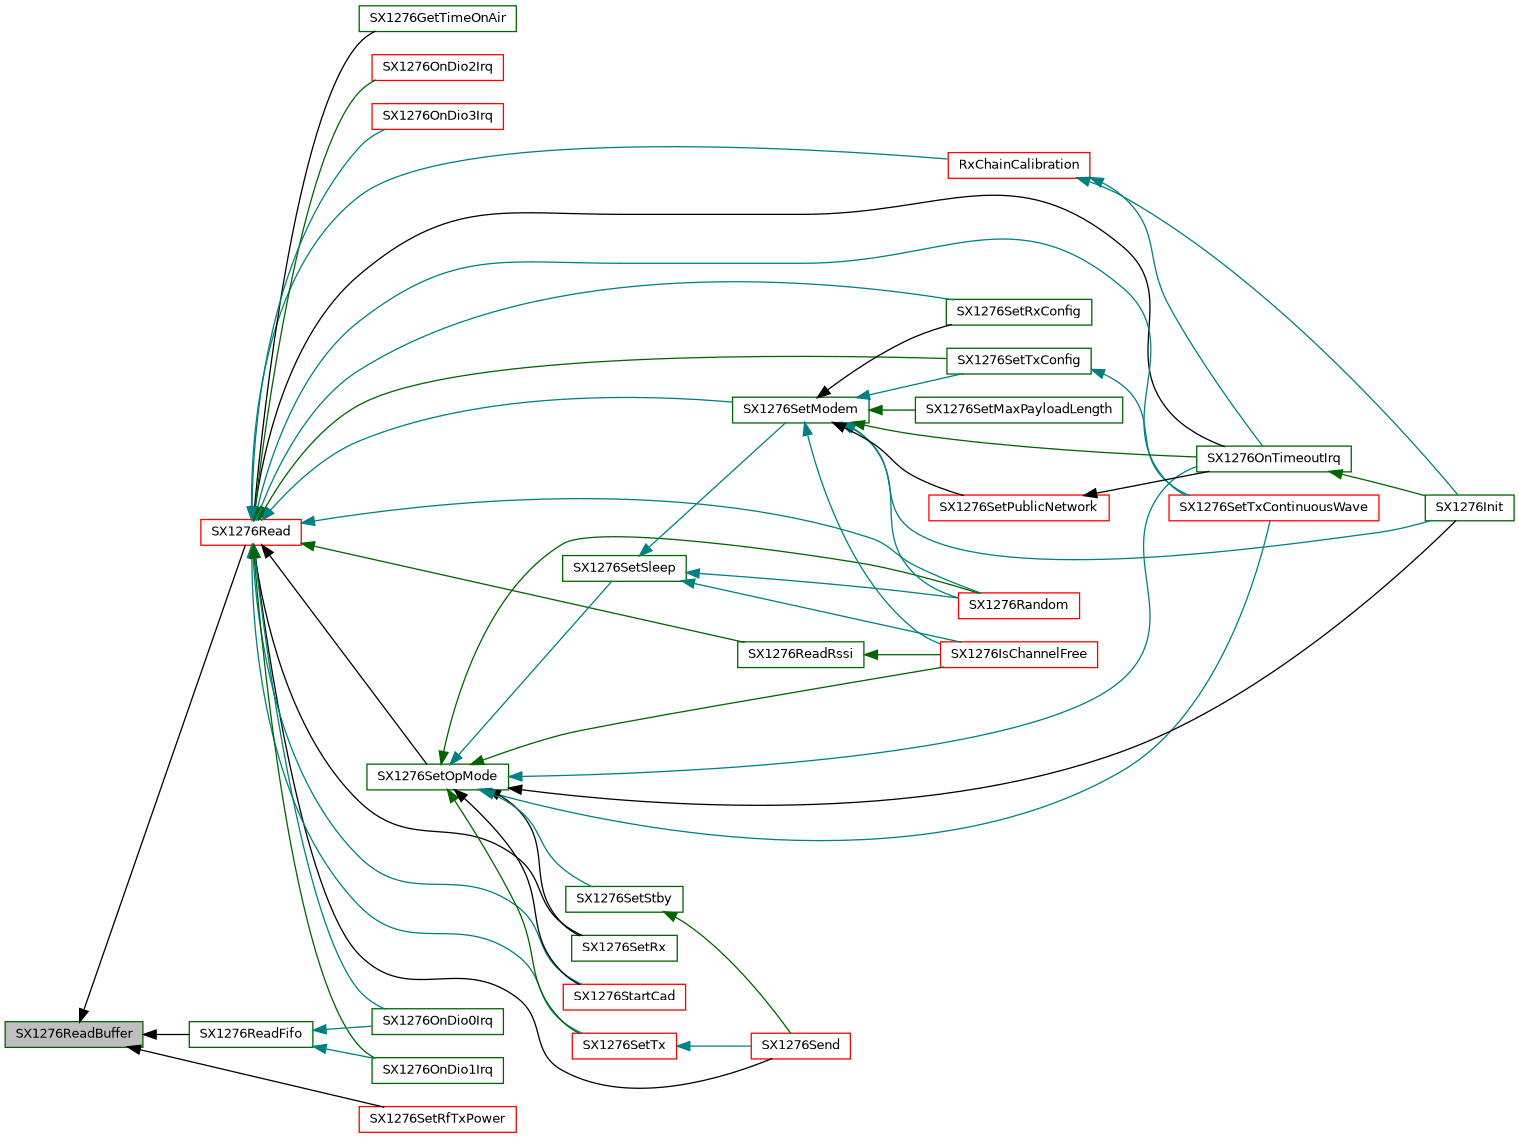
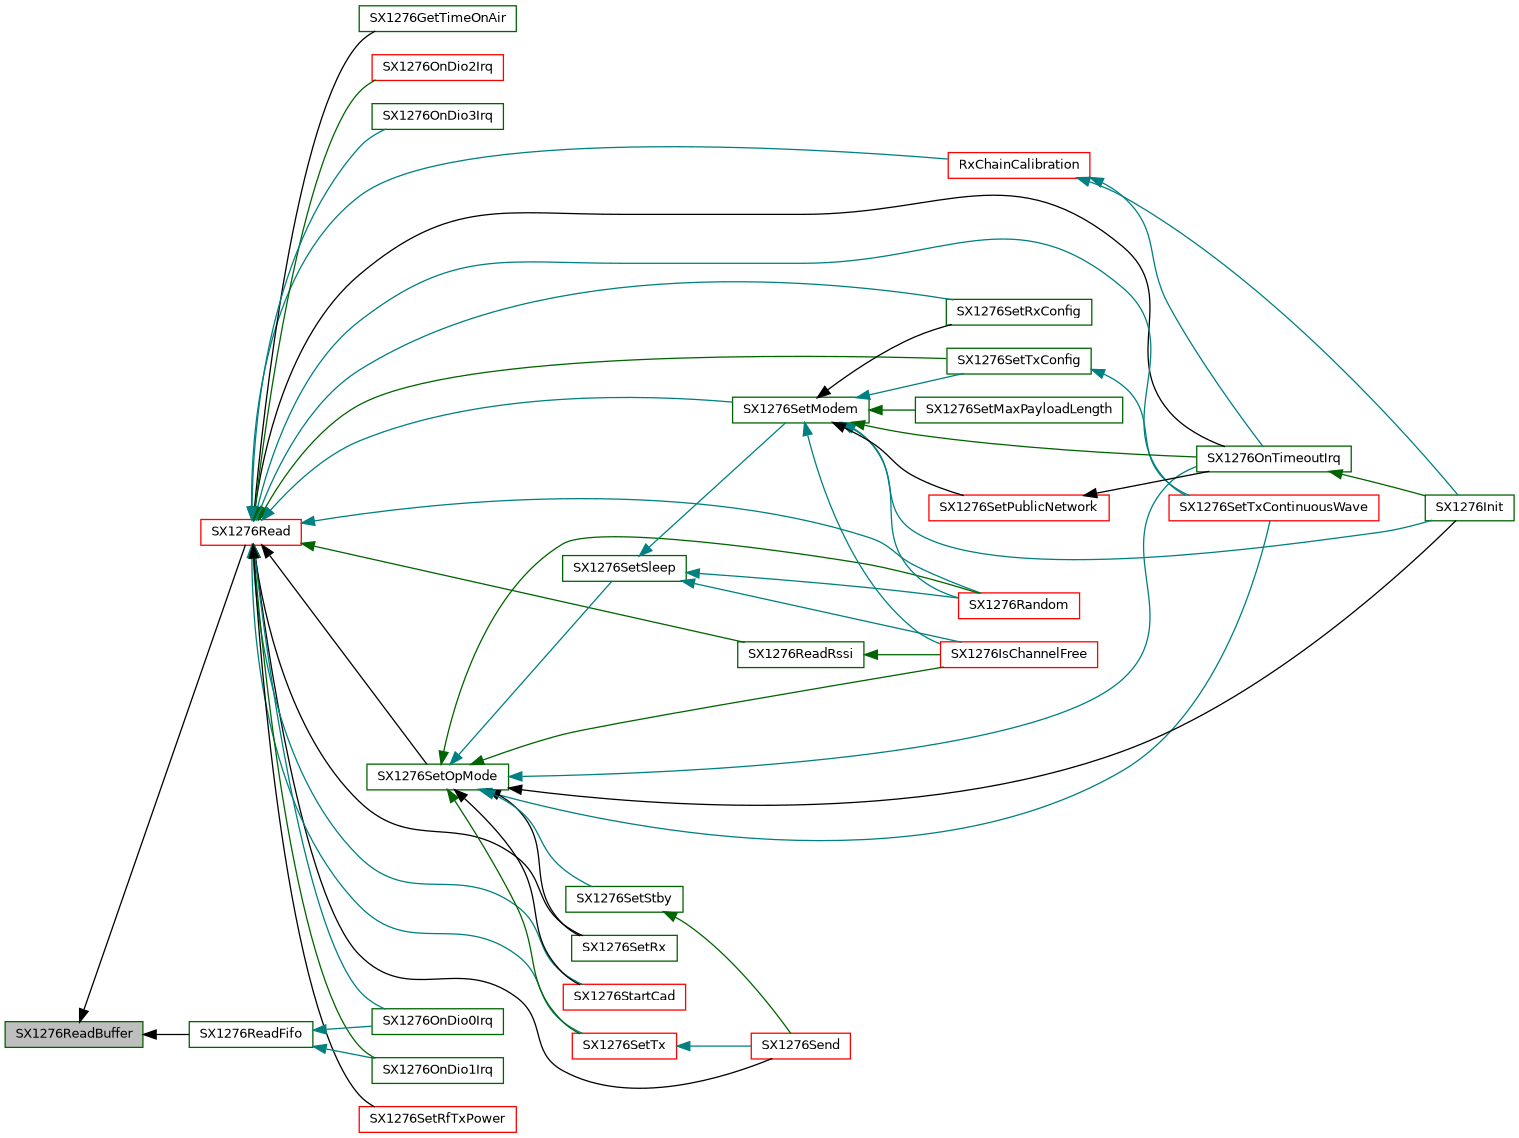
(438, 117) -> (438, 117)
(262, 1078) -> (286, 856)
